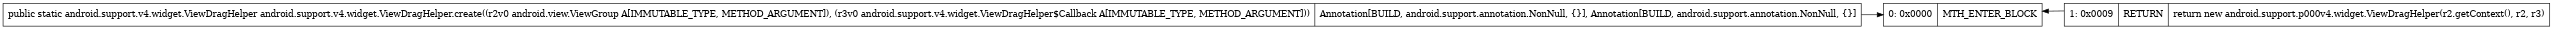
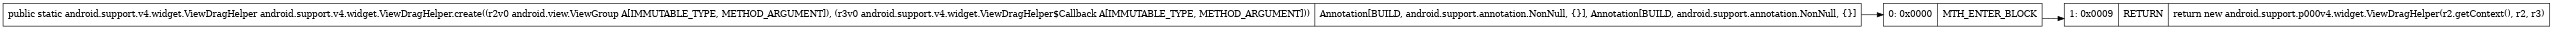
(2056, 11) -> (2050, 18)
